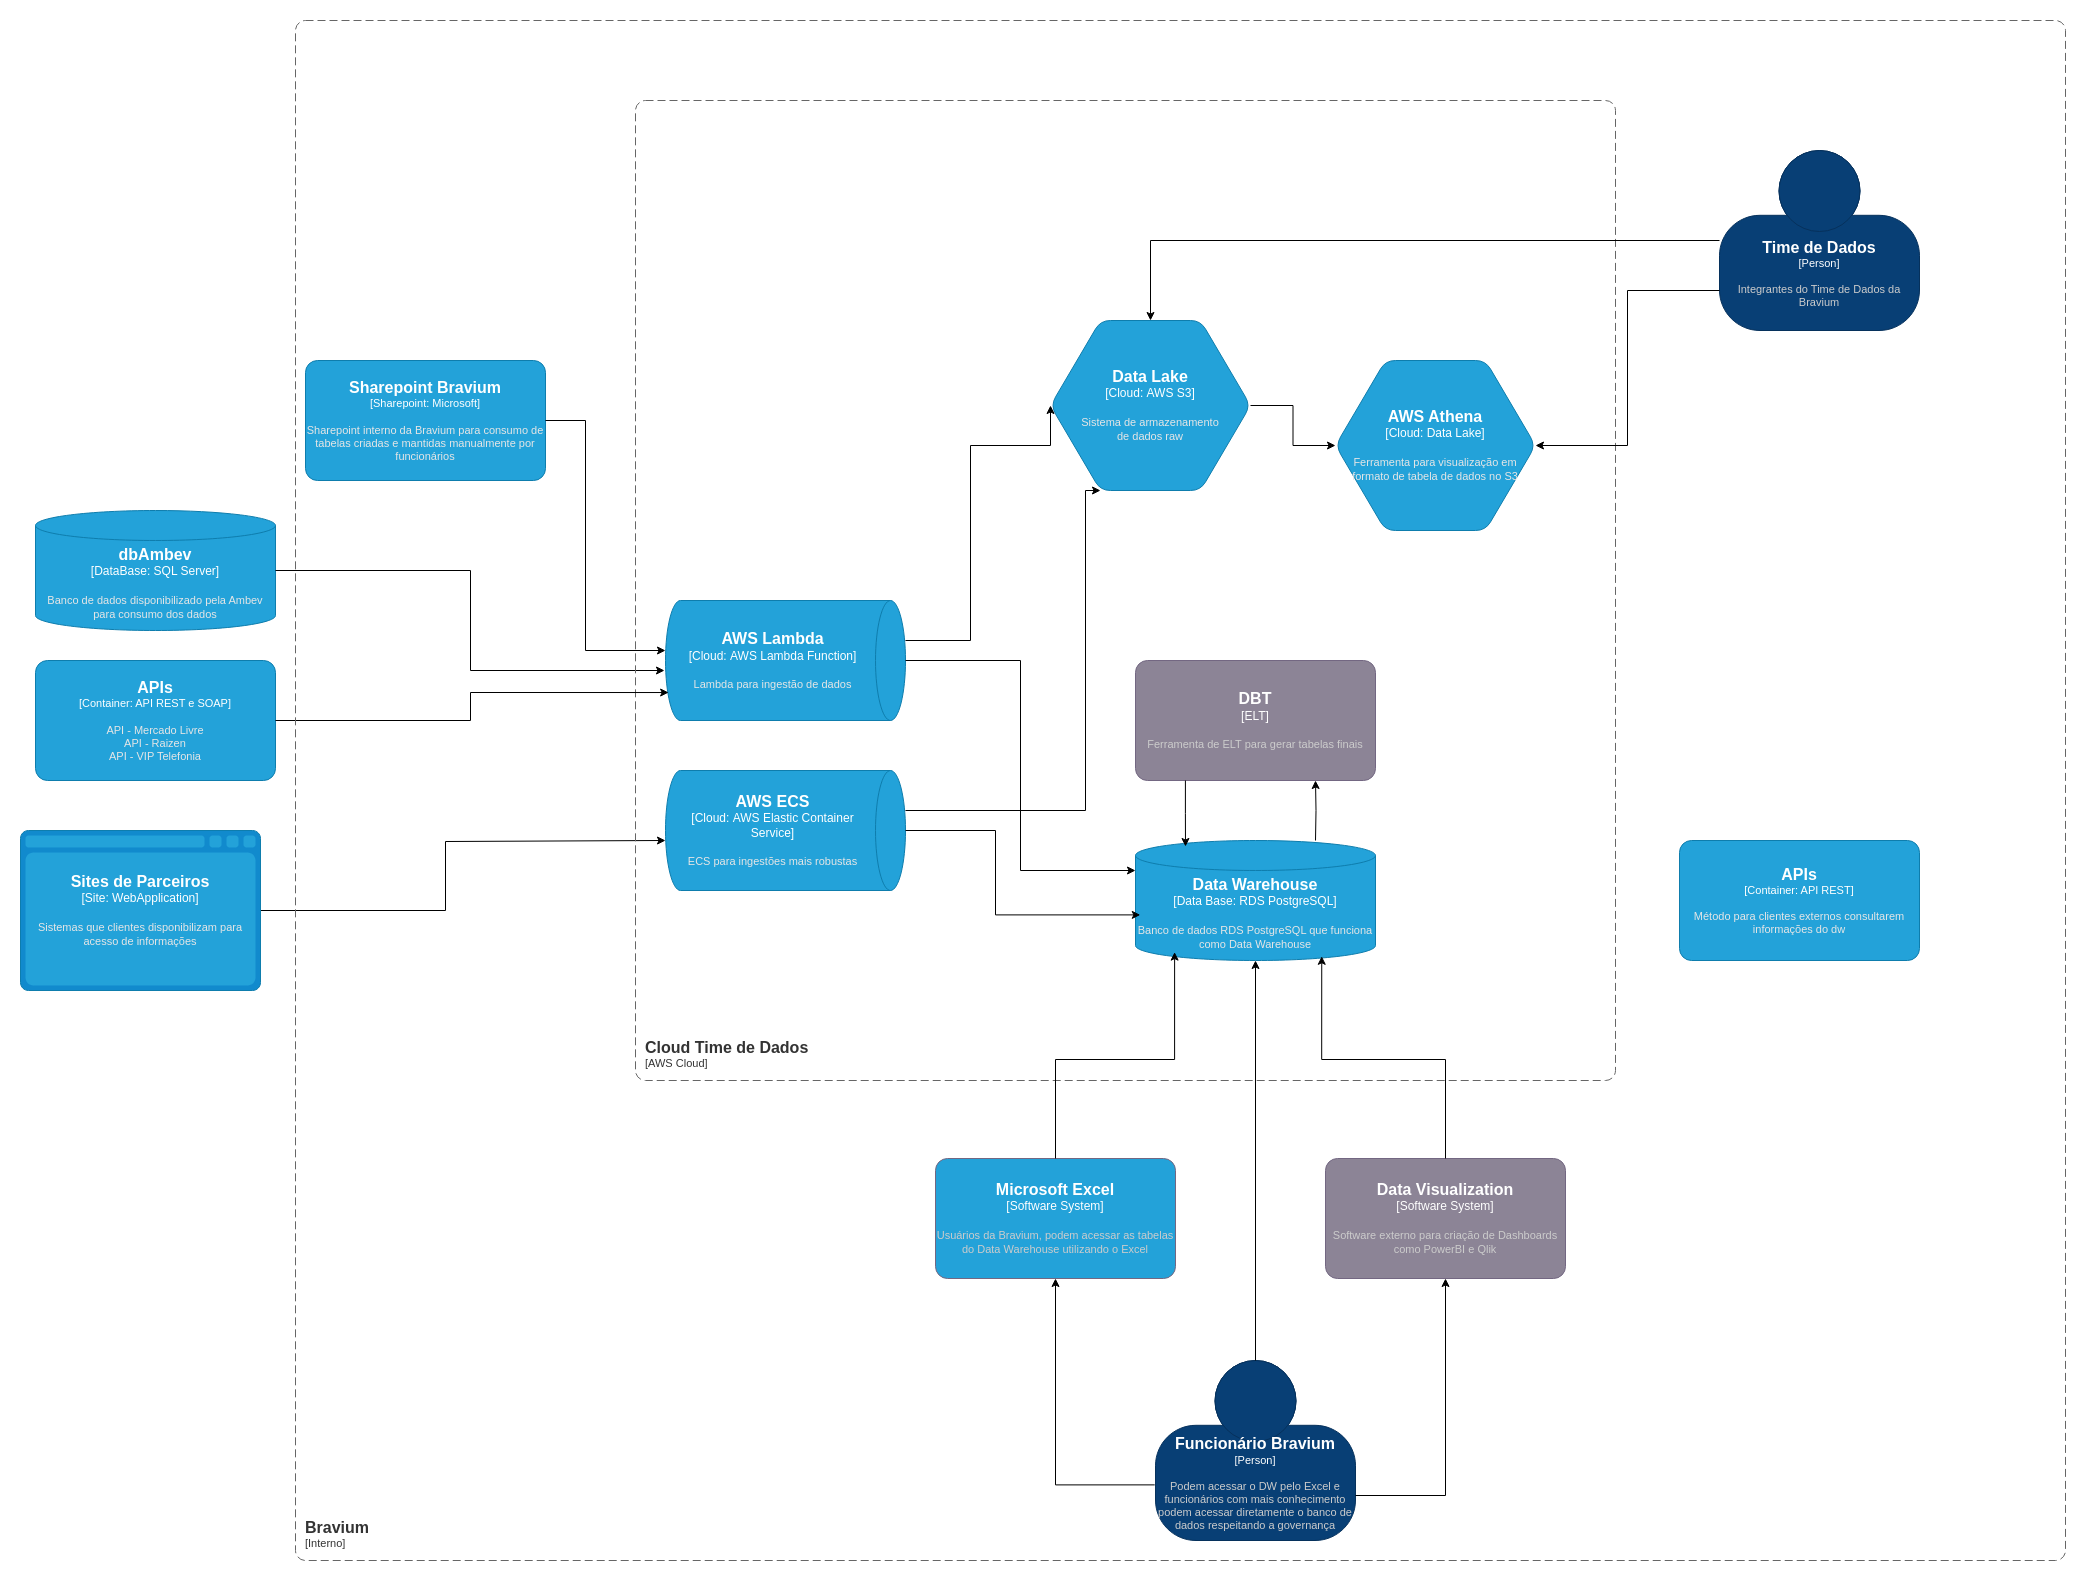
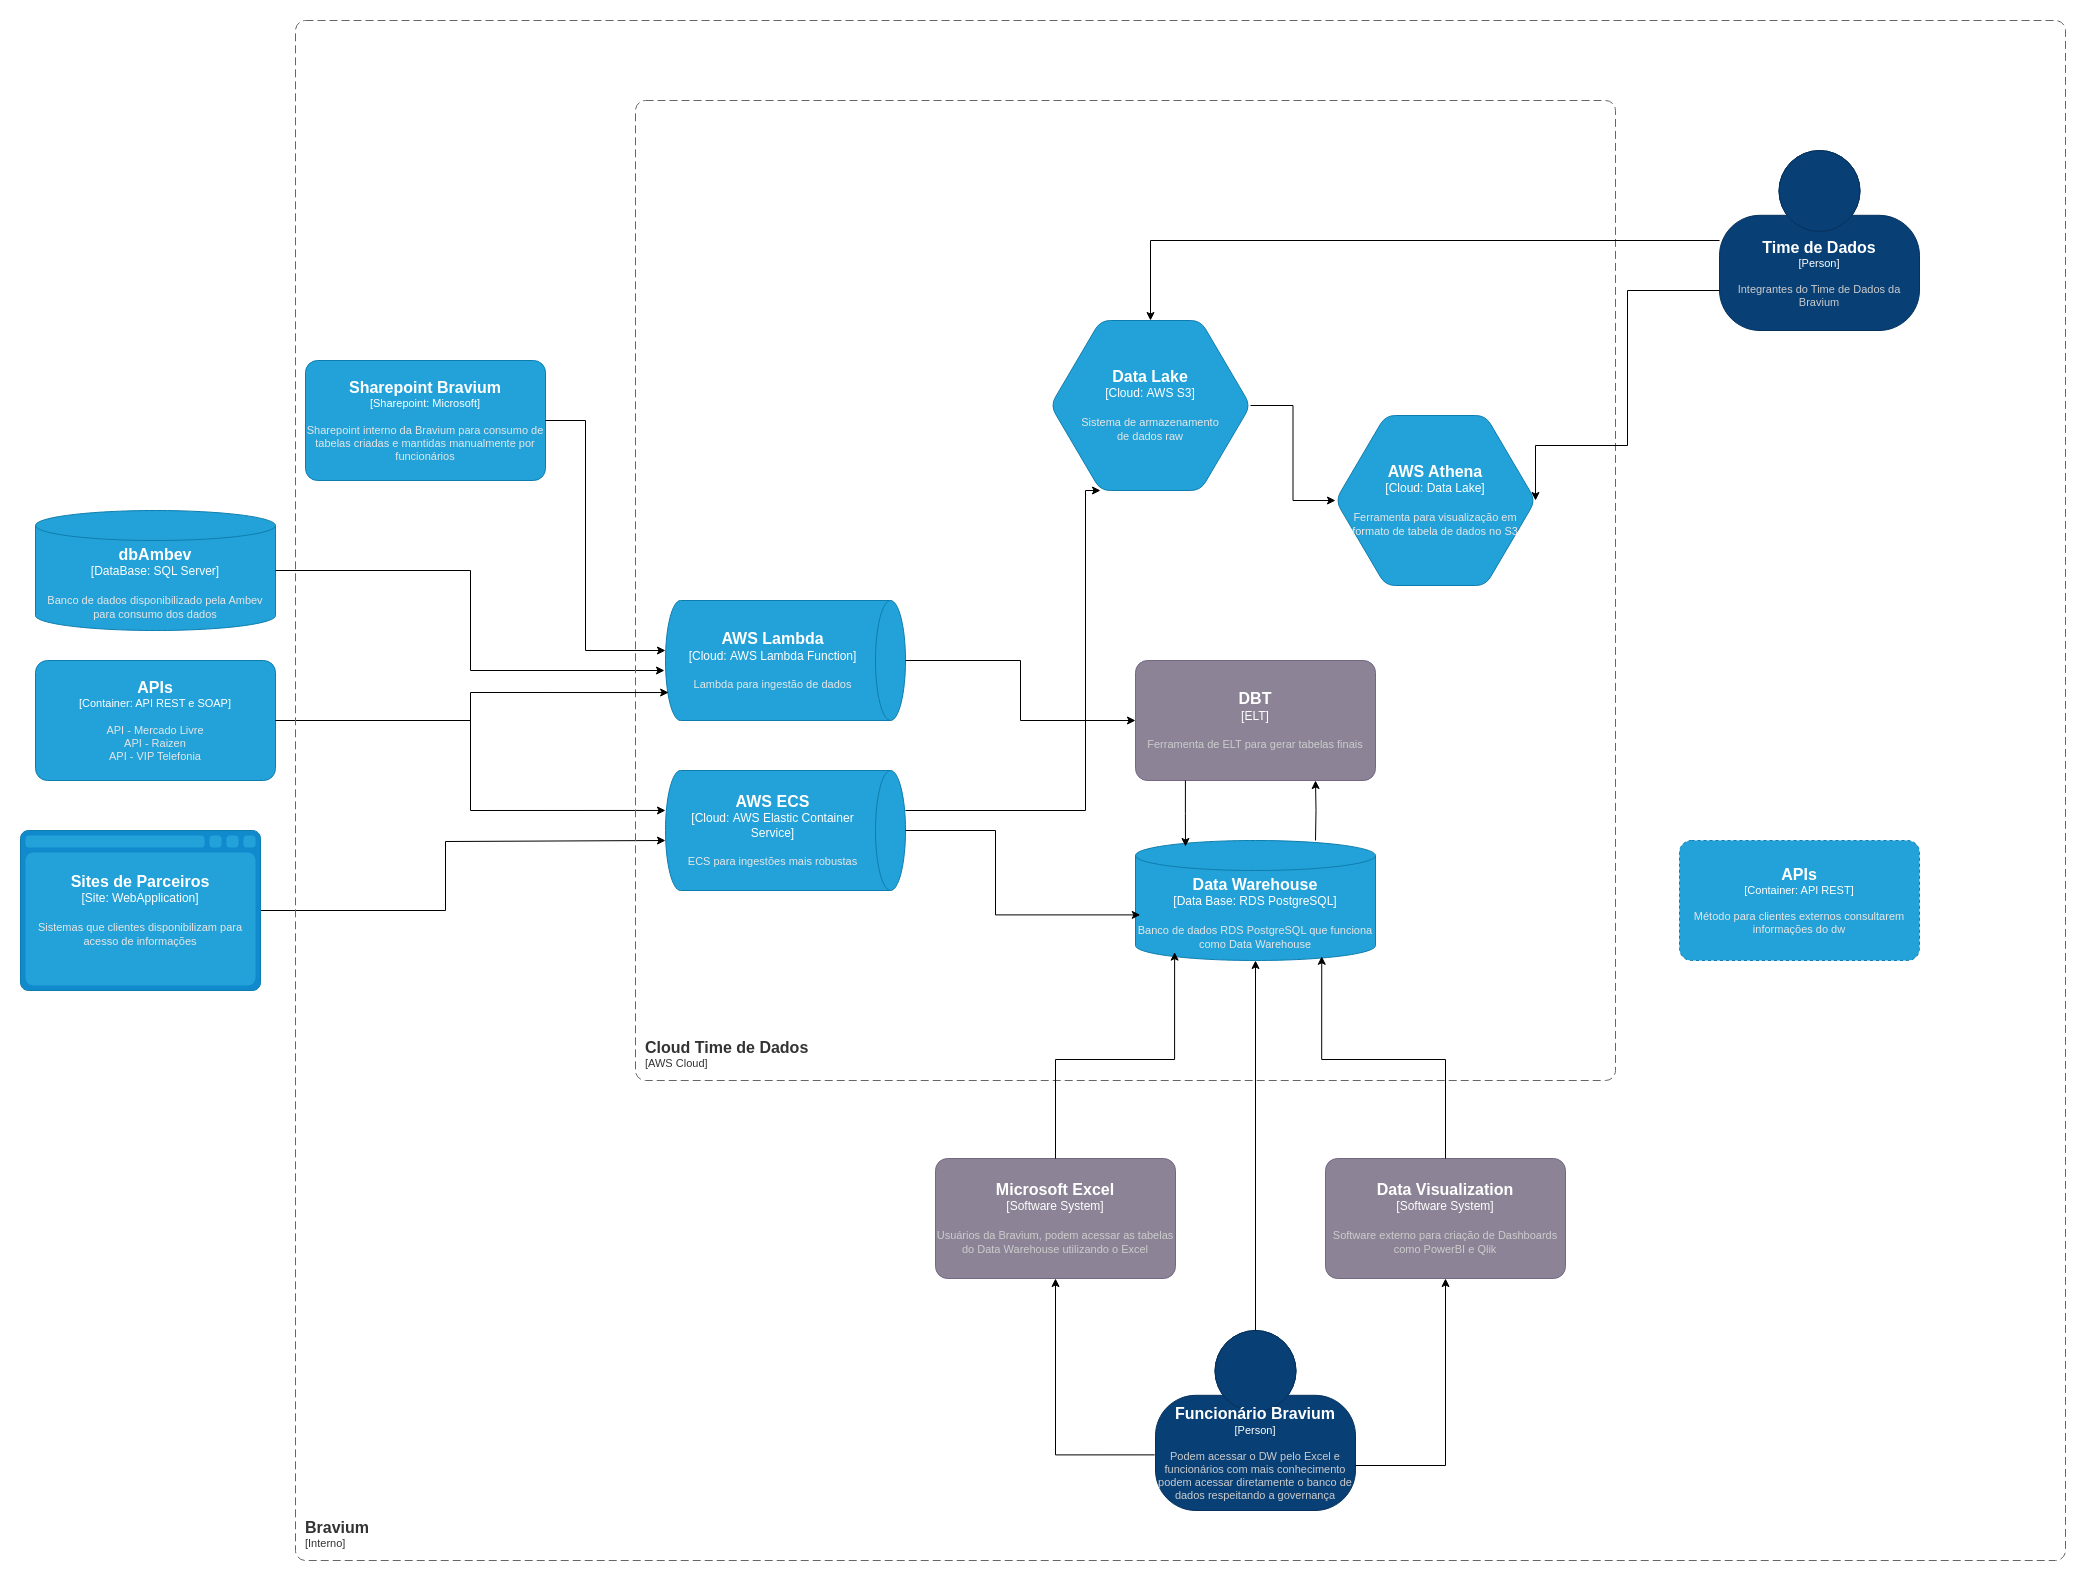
(1436, 446) -> (1436, 501)
(971, 520) -> none
none -> (520, 810)
(1021, 848) -> (1073, 721)
(1800, 901) -> (1800, 901)
(1056, 1219) -> (1056, 1219)
(1256, 1451) -> (1256, 1421)
